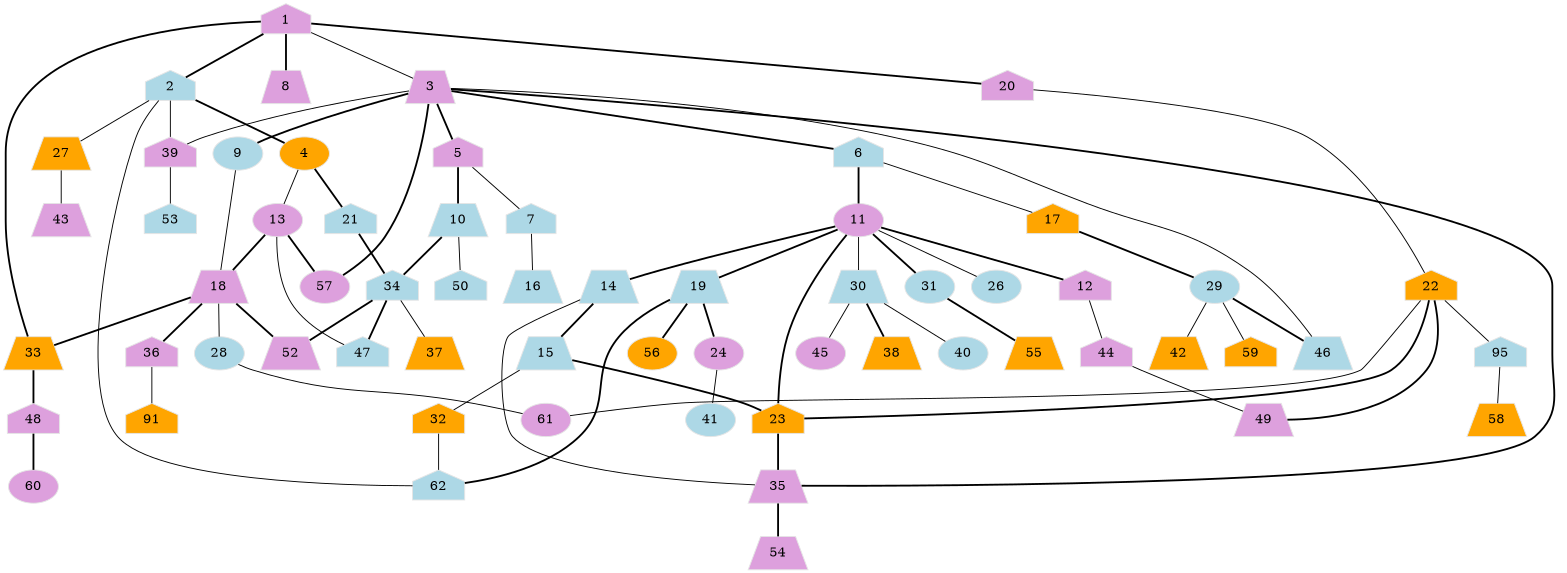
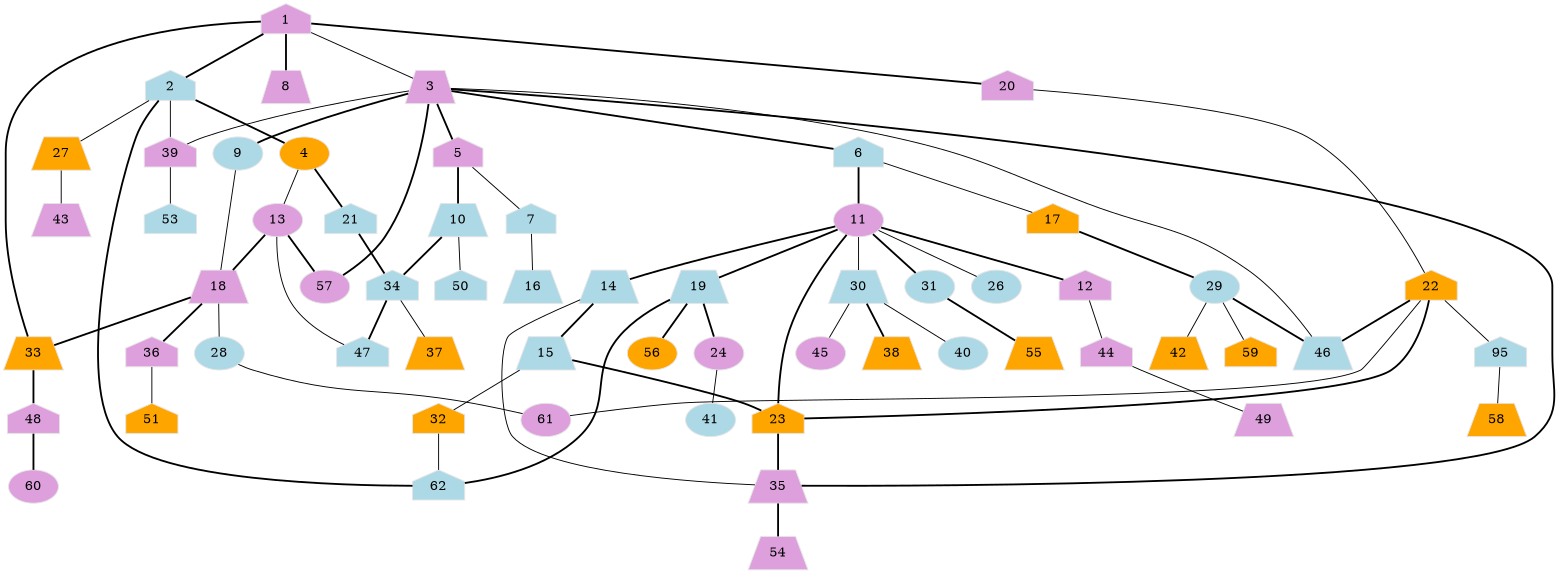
(291, 353) -> none
(1396, 396) -> (1376, 321)
(107, 416) -> (107, 416)
(152, 420) -> (152, 420)
